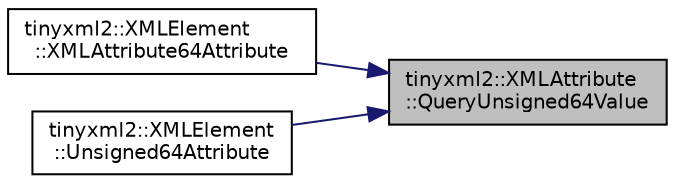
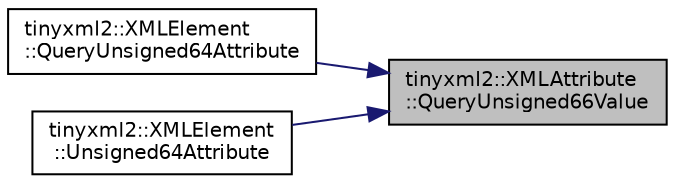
(162, 42) -> (162, 42)
(528, 92) -> (528, 92)
